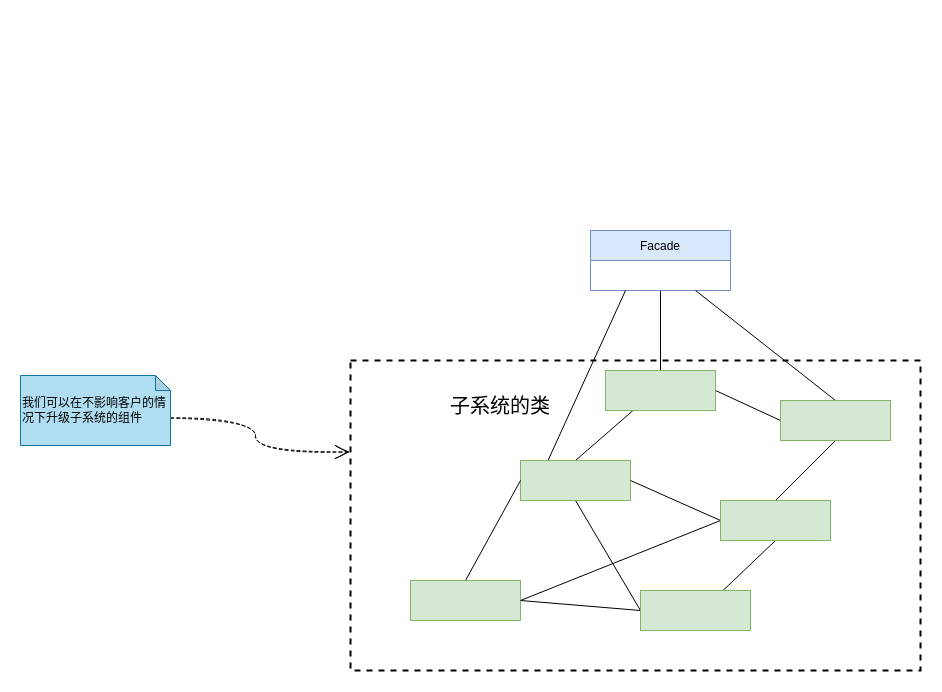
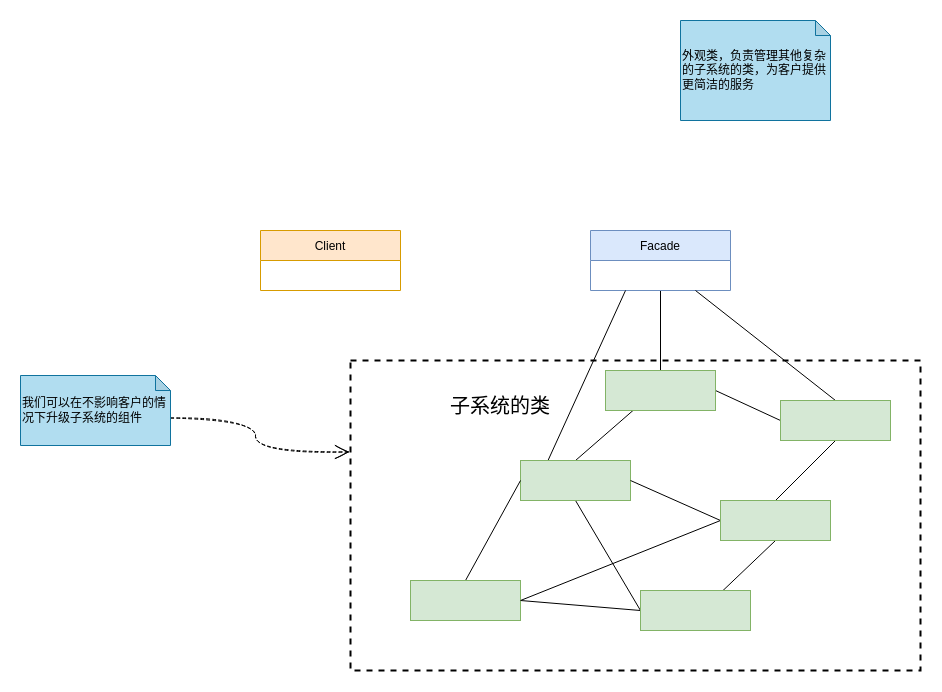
none -> (756, 71)
none -> (331, 261)
